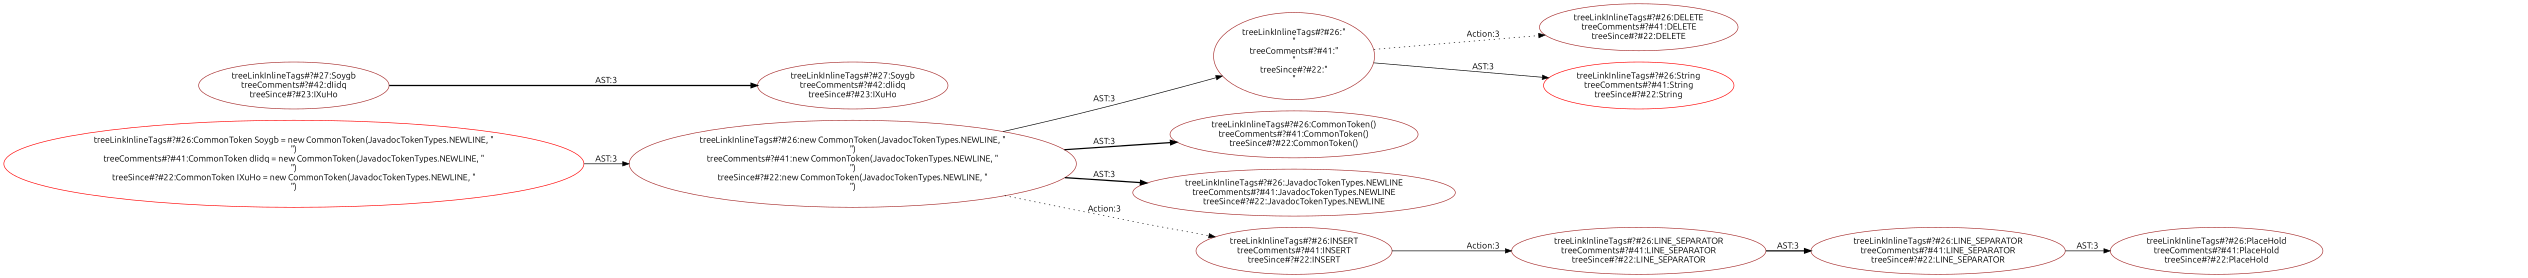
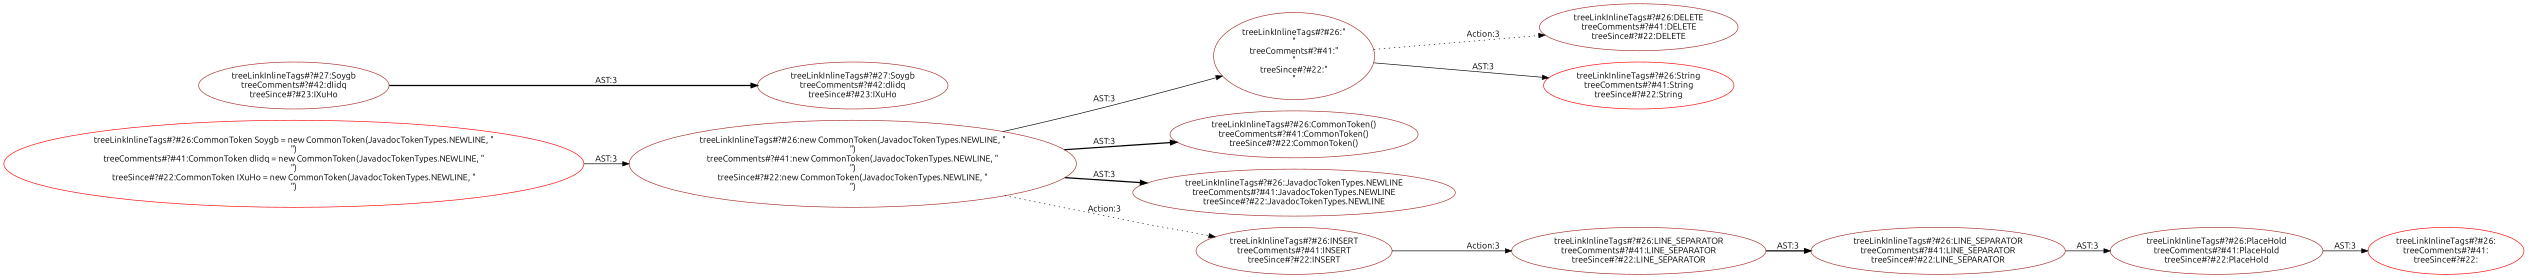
none -> (2446, 251)
